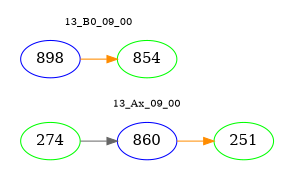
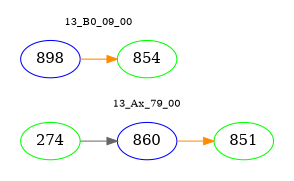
(147, 104) -> (147, 104)
(244, 141) -> (244, 141)
